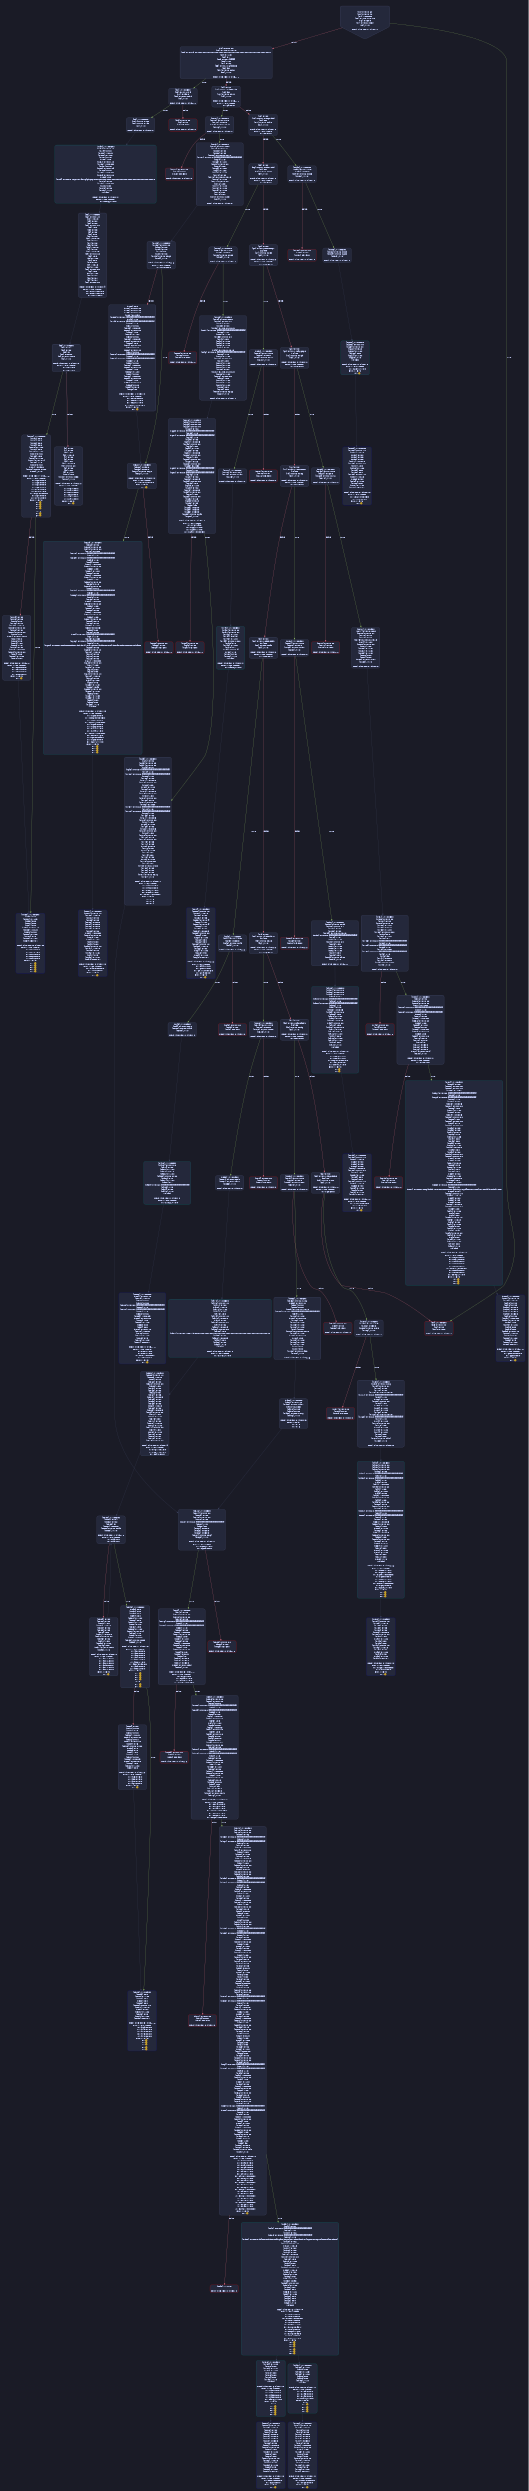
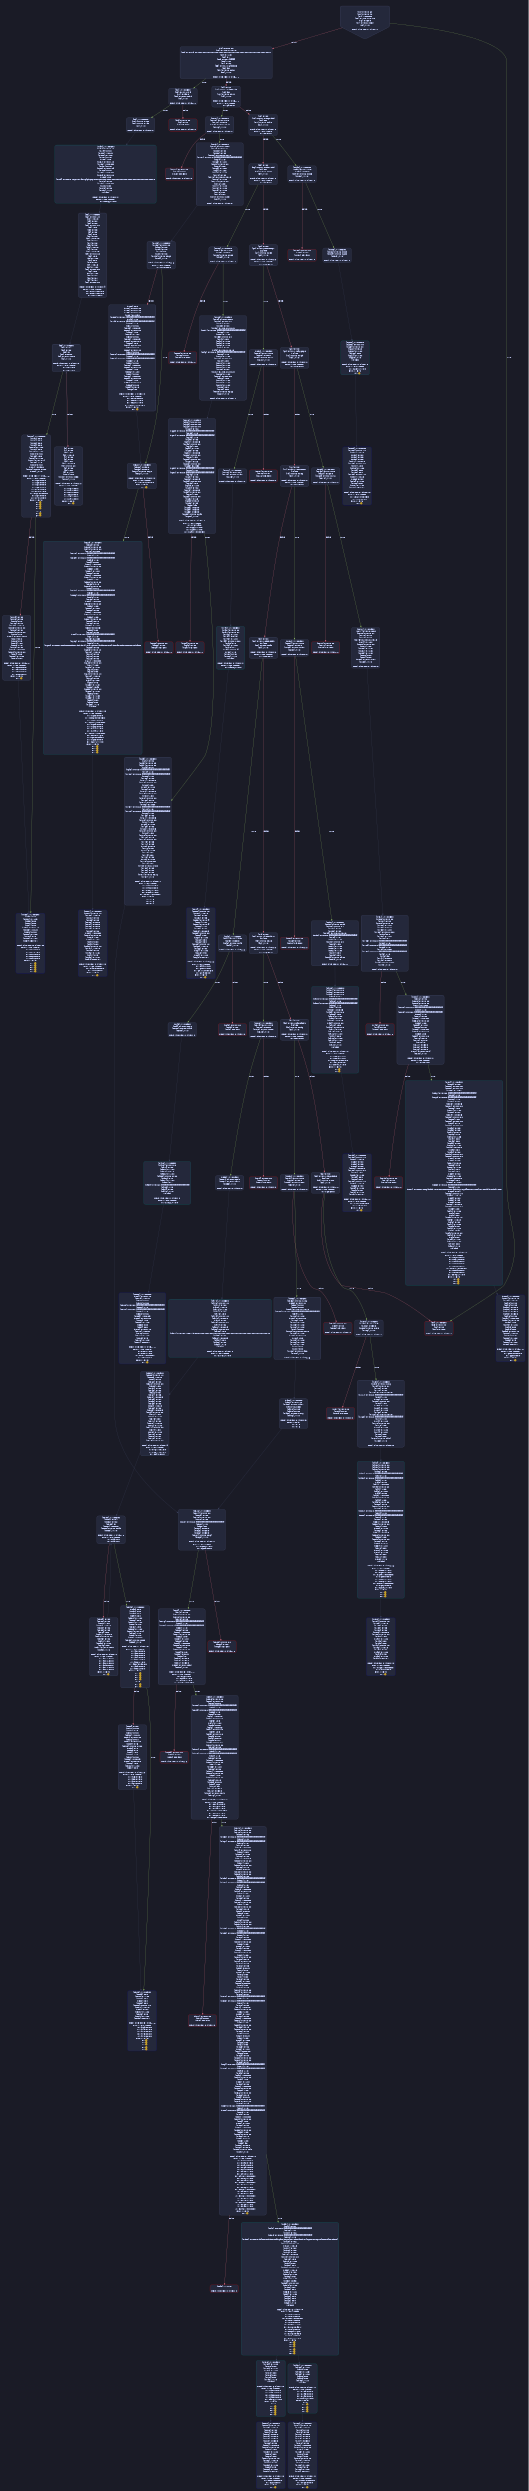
(224, 2289) -> (224, 2289)
